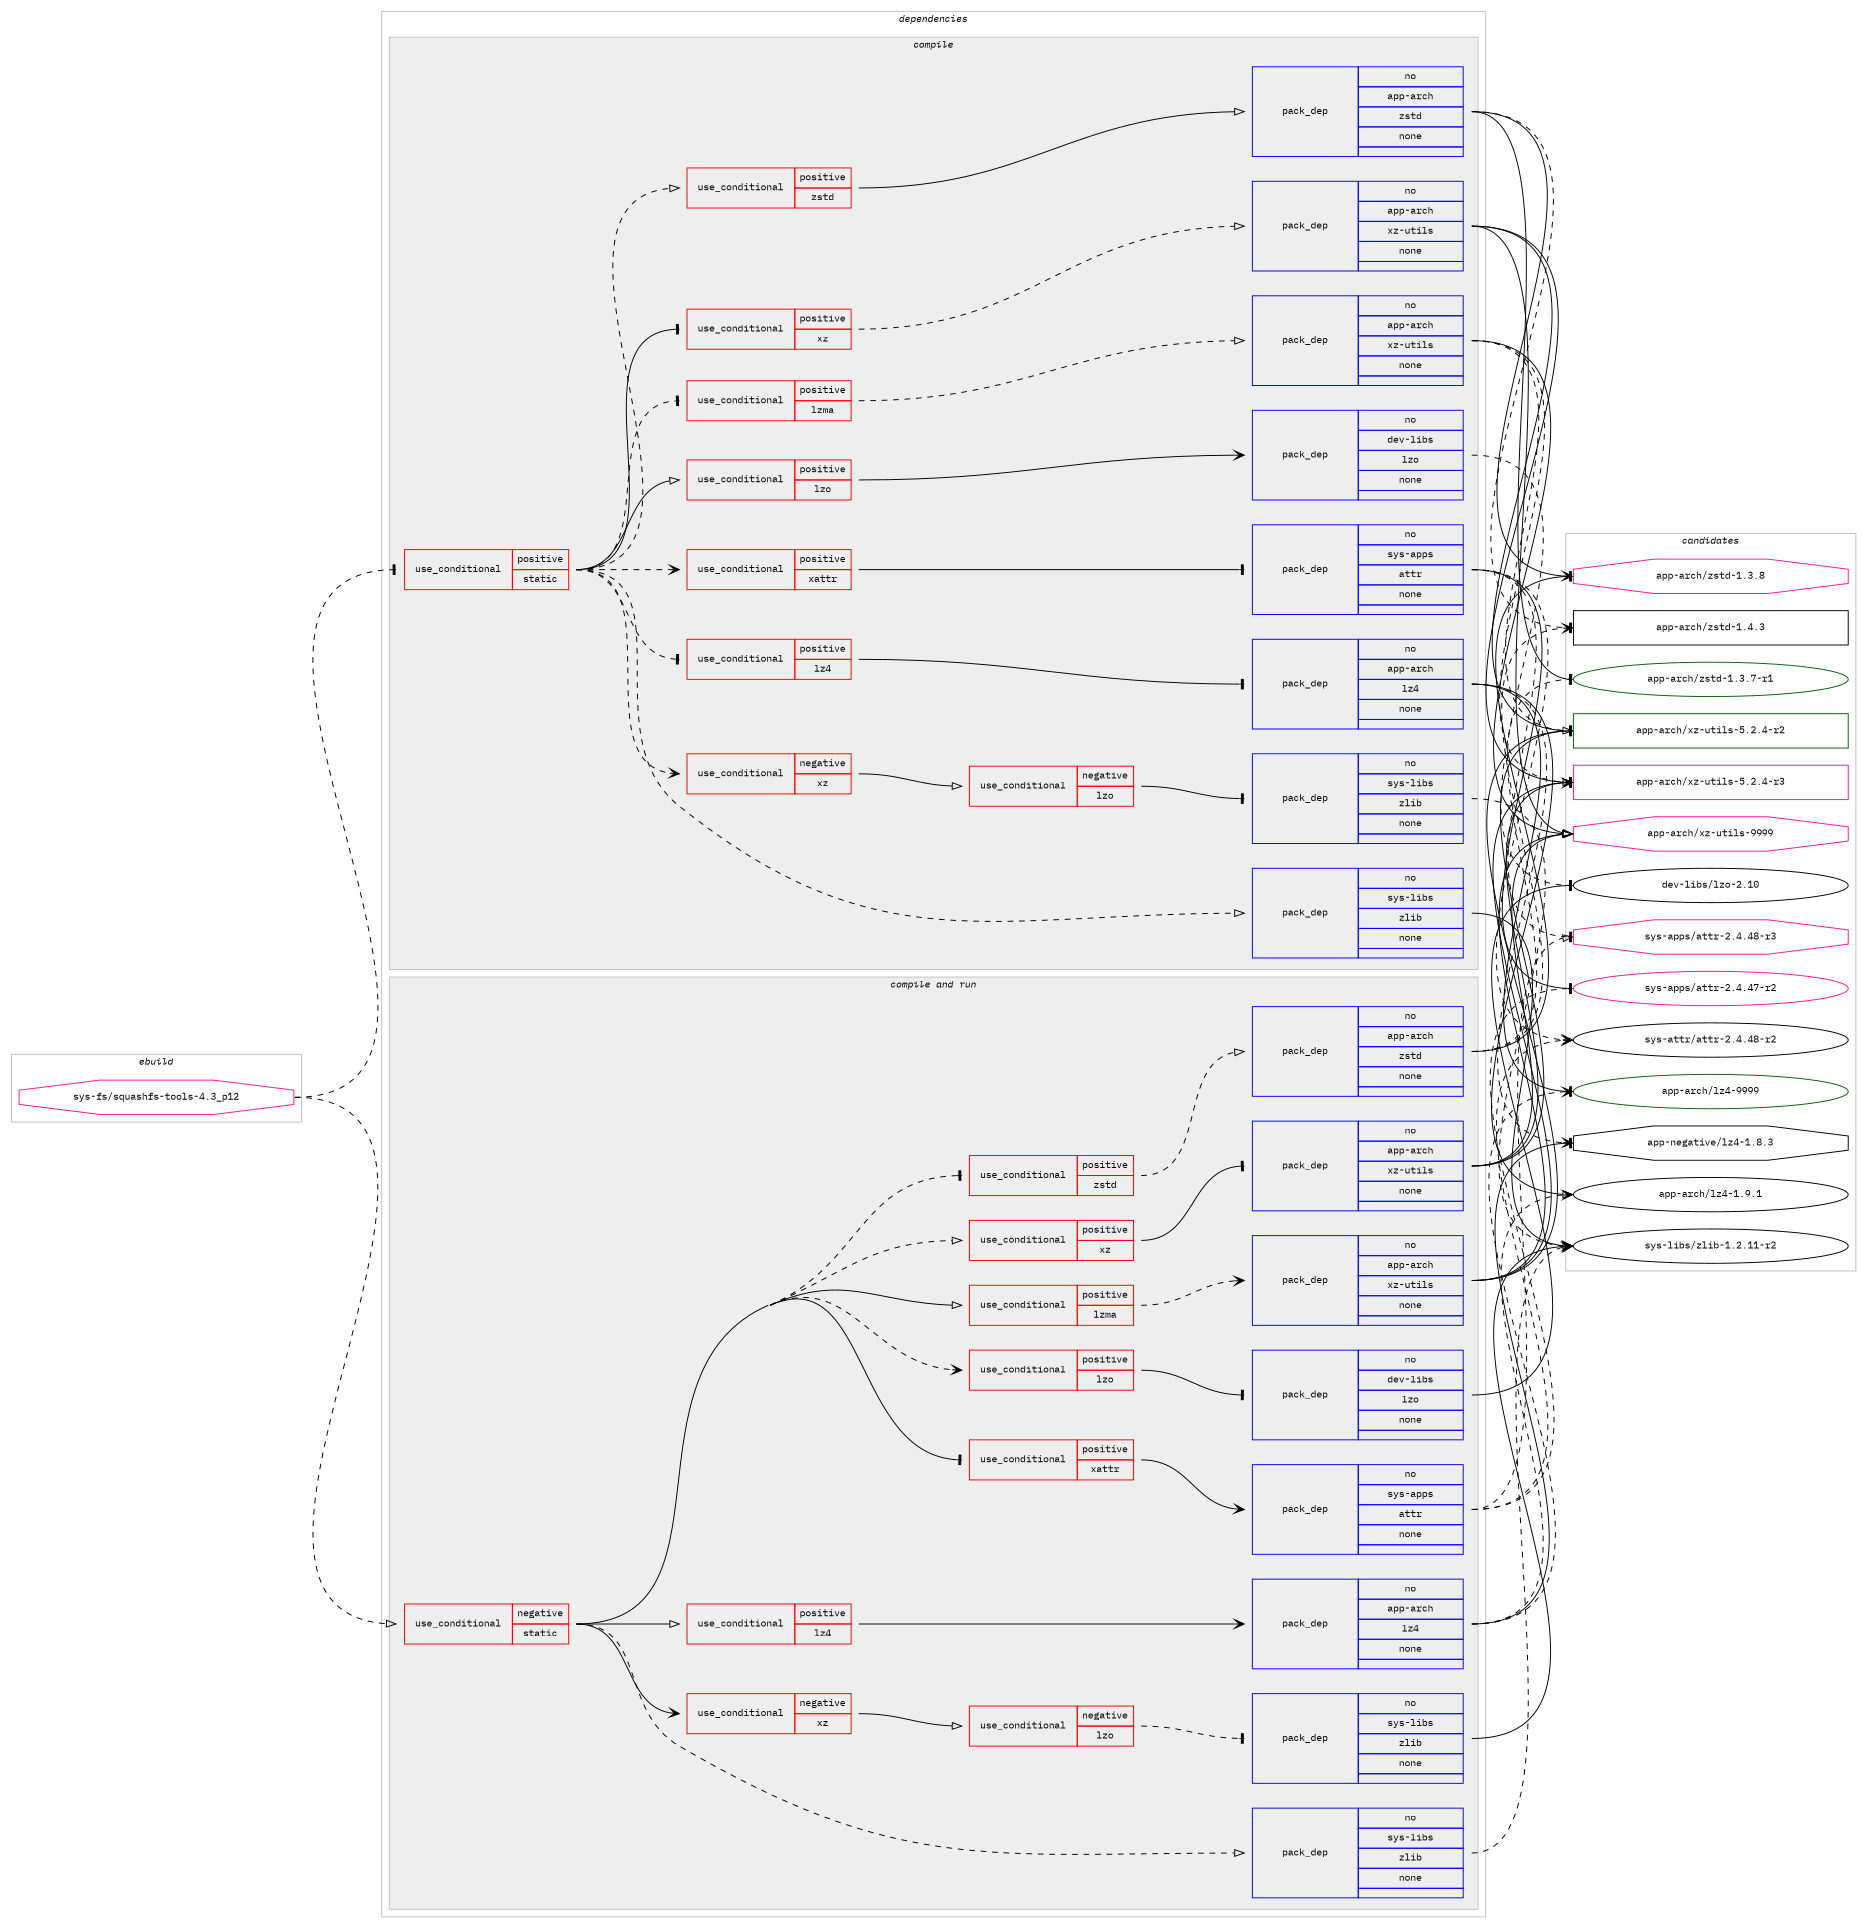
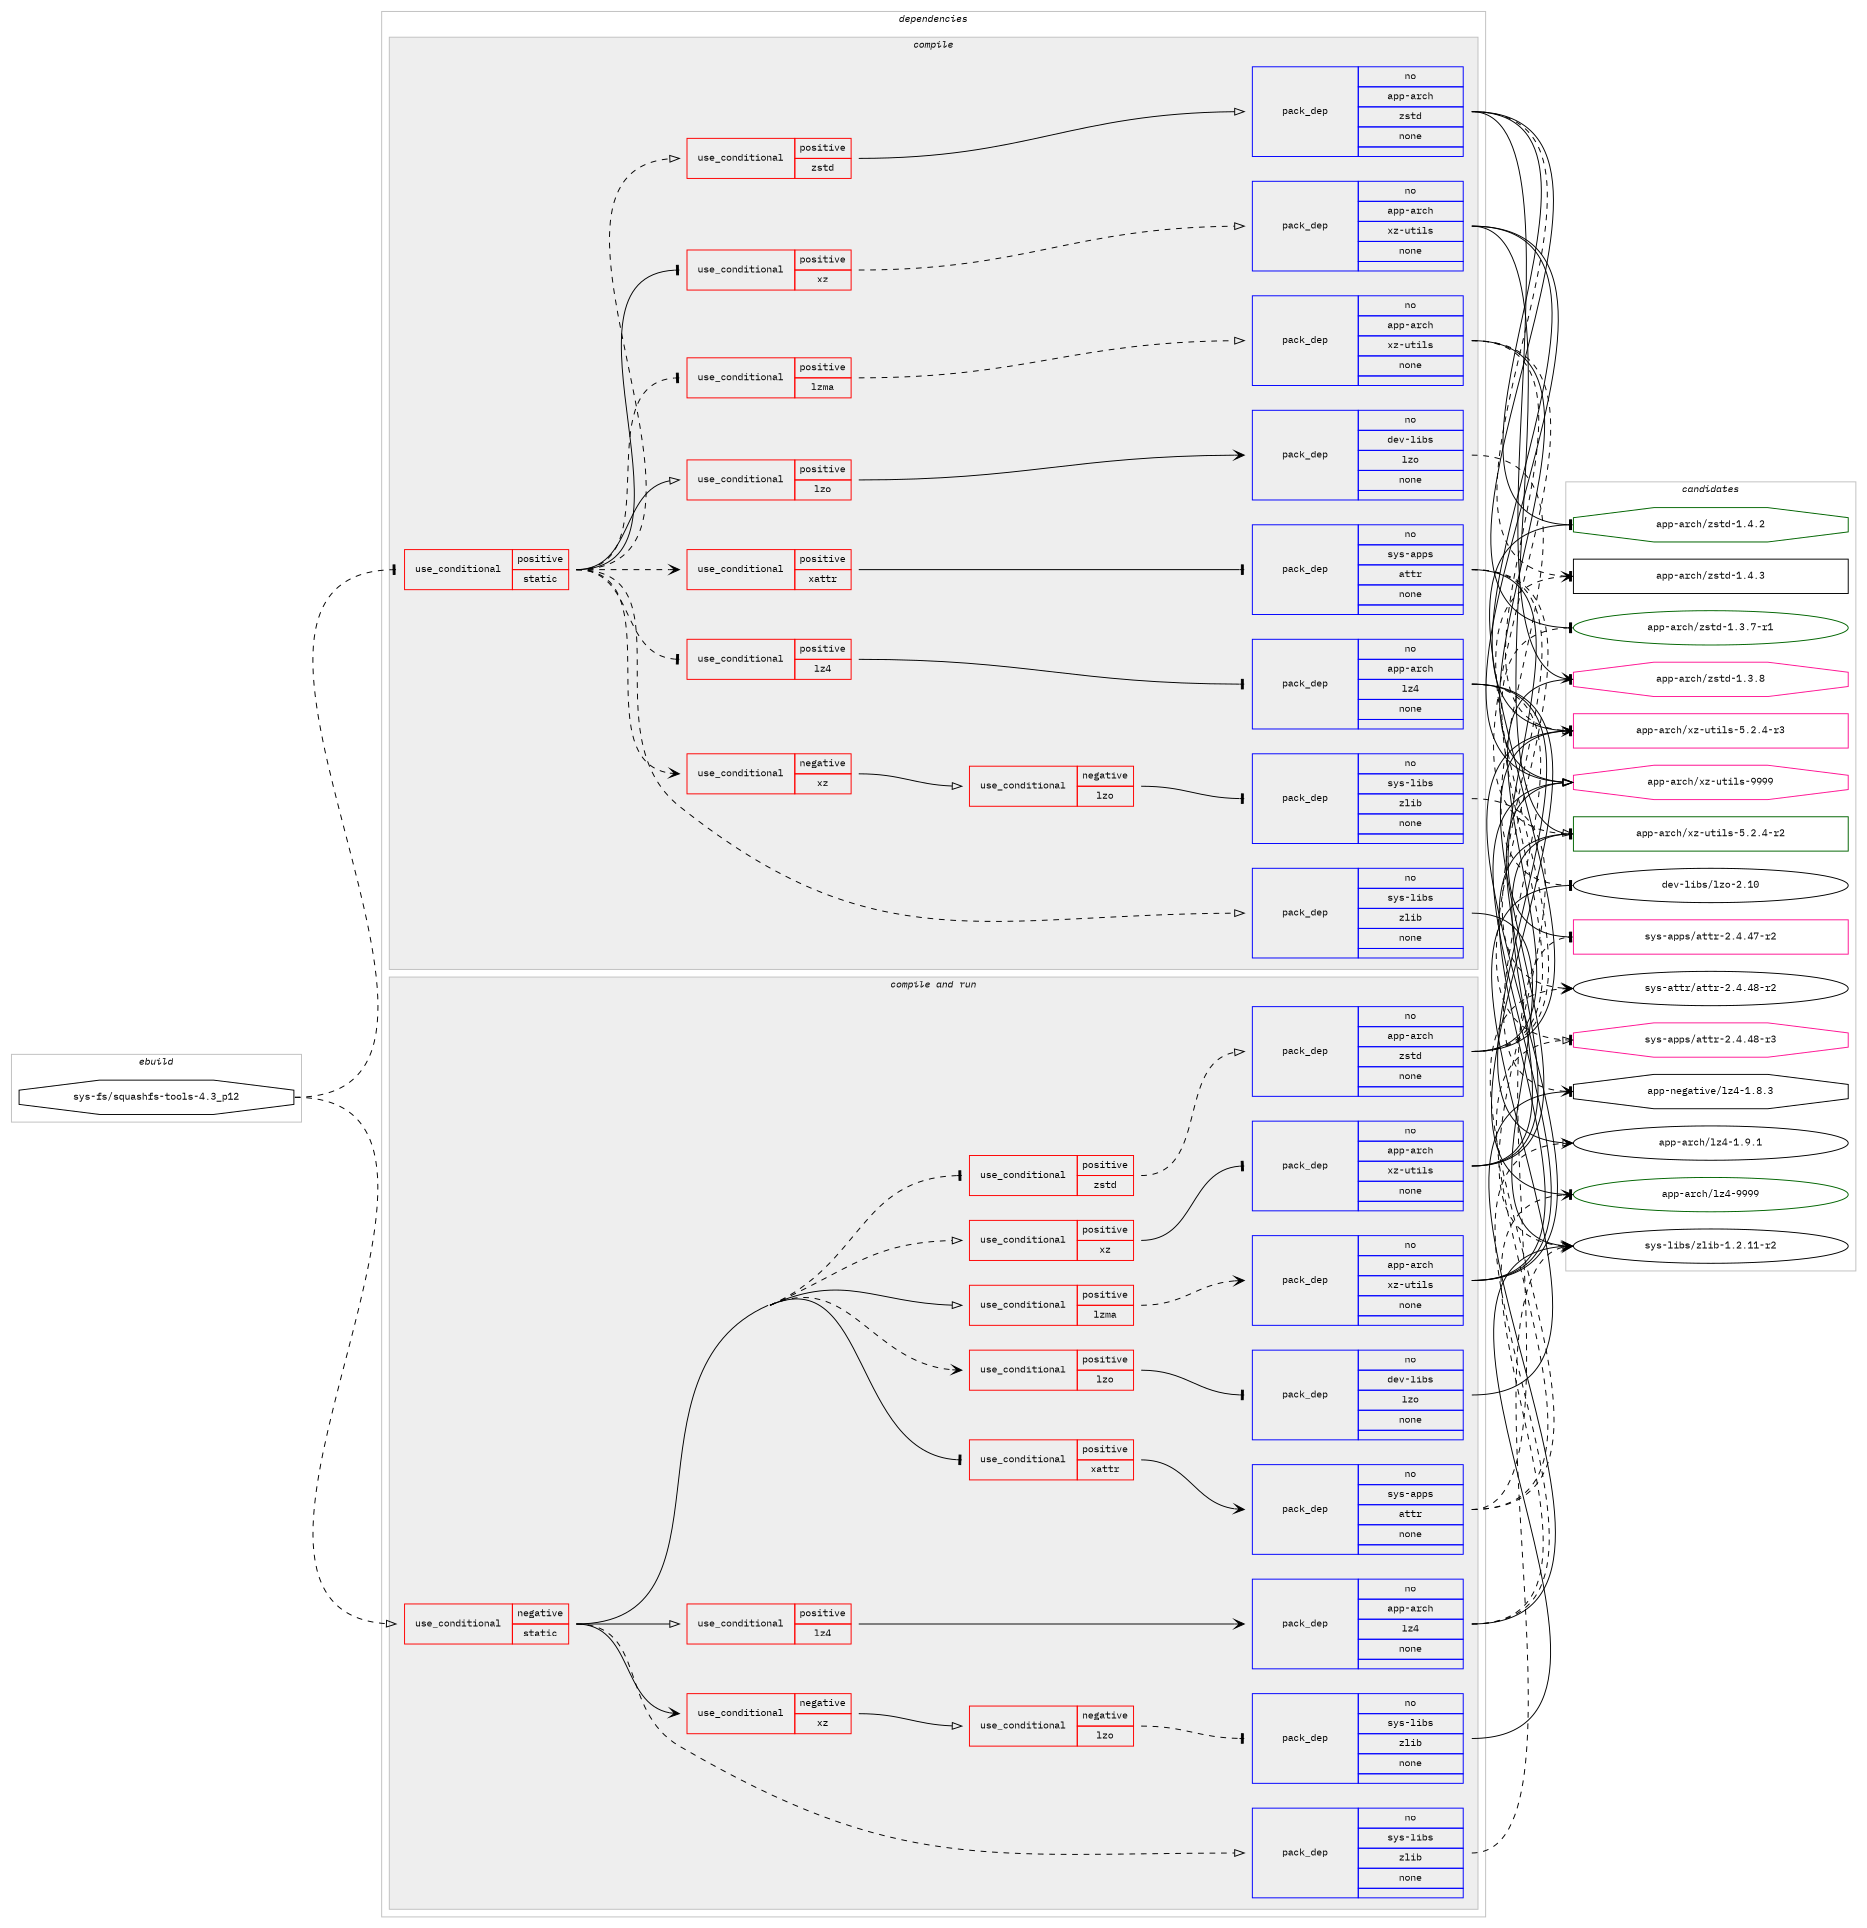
none -> (1711, 525)
(1711, 989) -> (1711, 937)
(156, 1097) -> (156, 1097)
